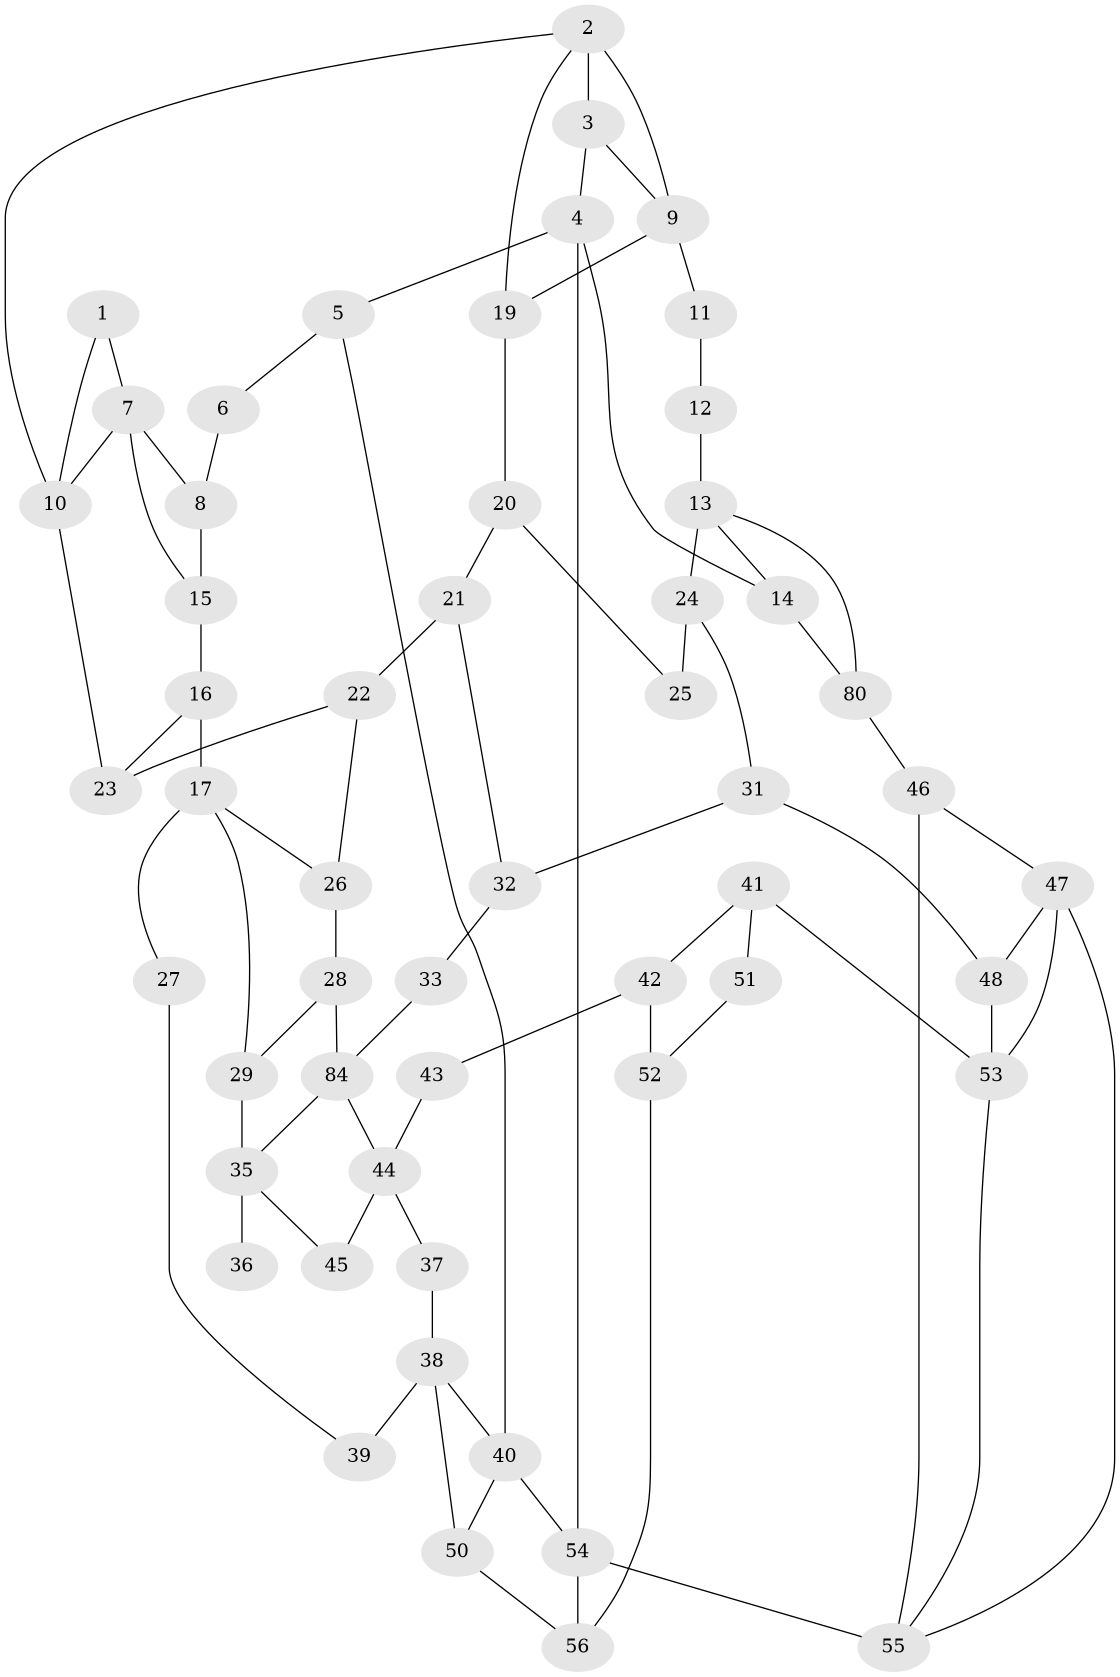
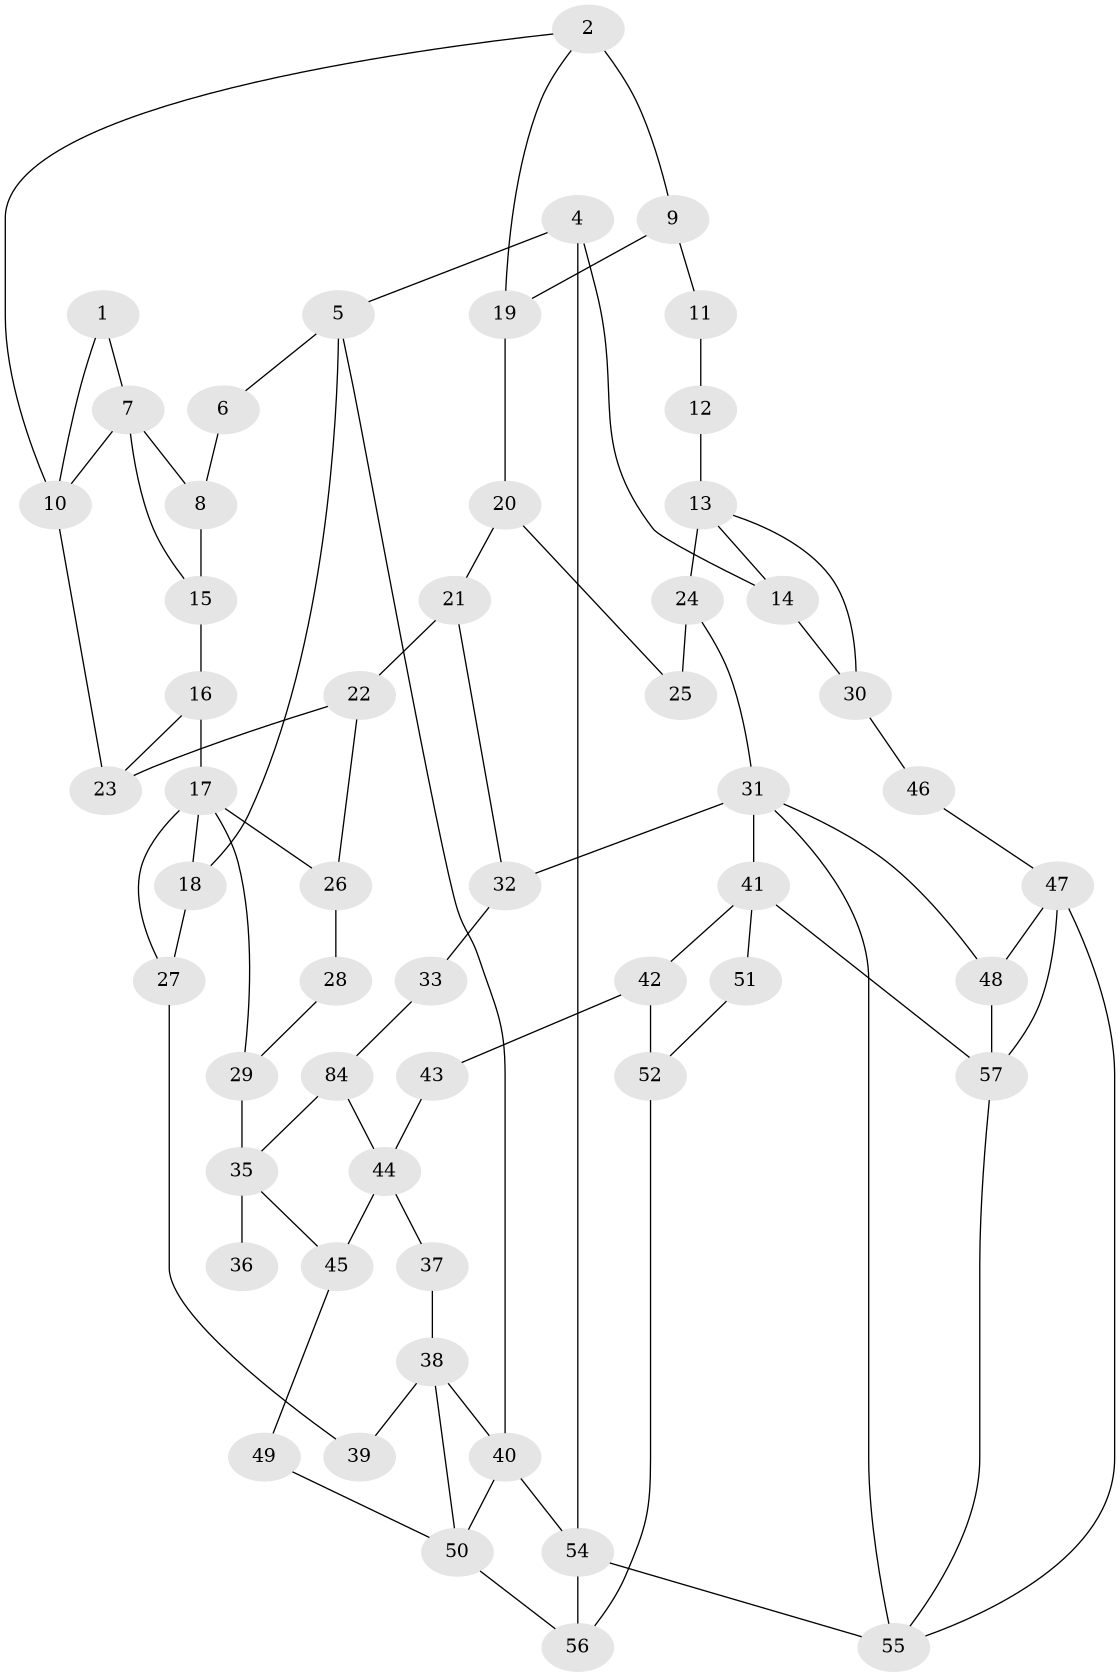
(588, 124) -> none
(855, 695) -> (855, 695)
none -> (754, 838)
none -> (190, 886)
(337, 1029) -> none
(992, 1076) -> (992, 1076)
(919, 1220) -> (869, 1203)
none -> (264, 1457)
